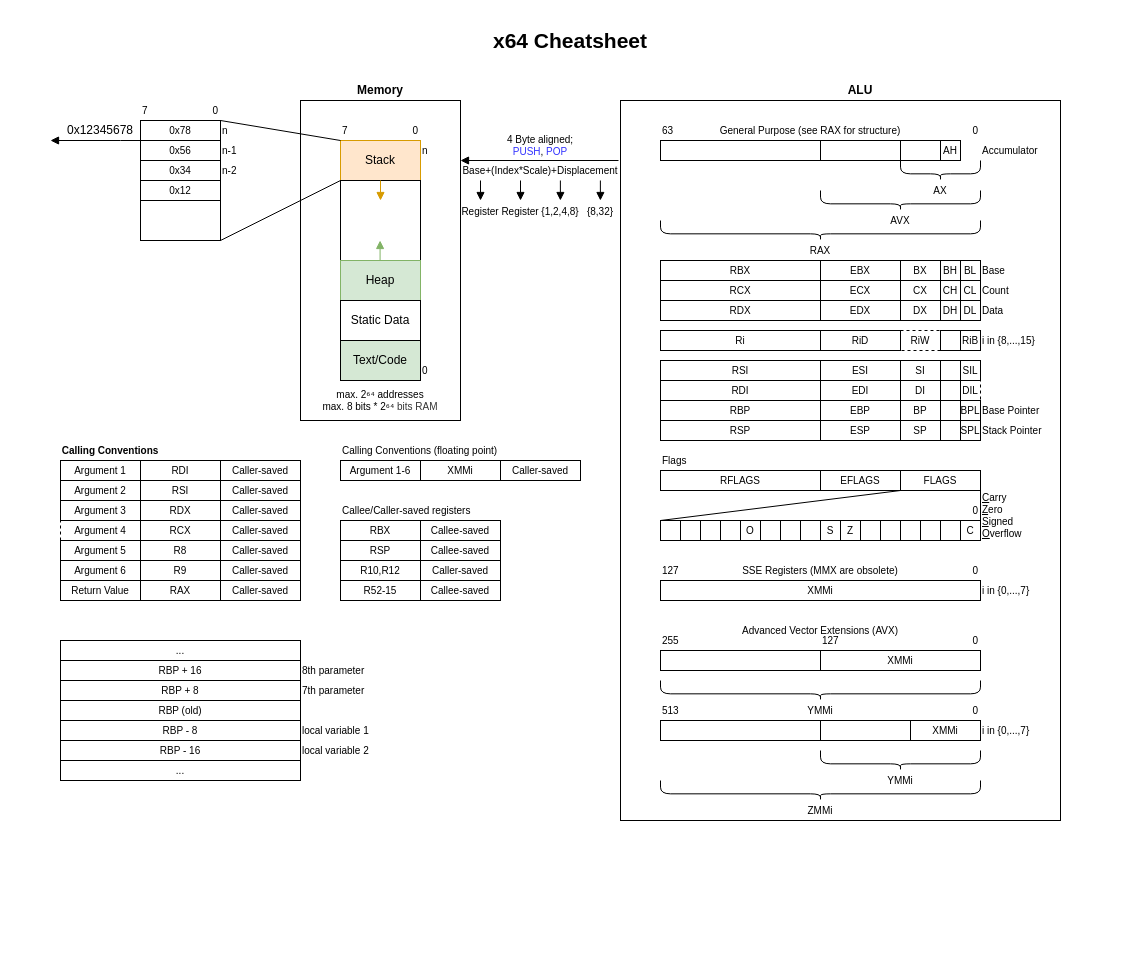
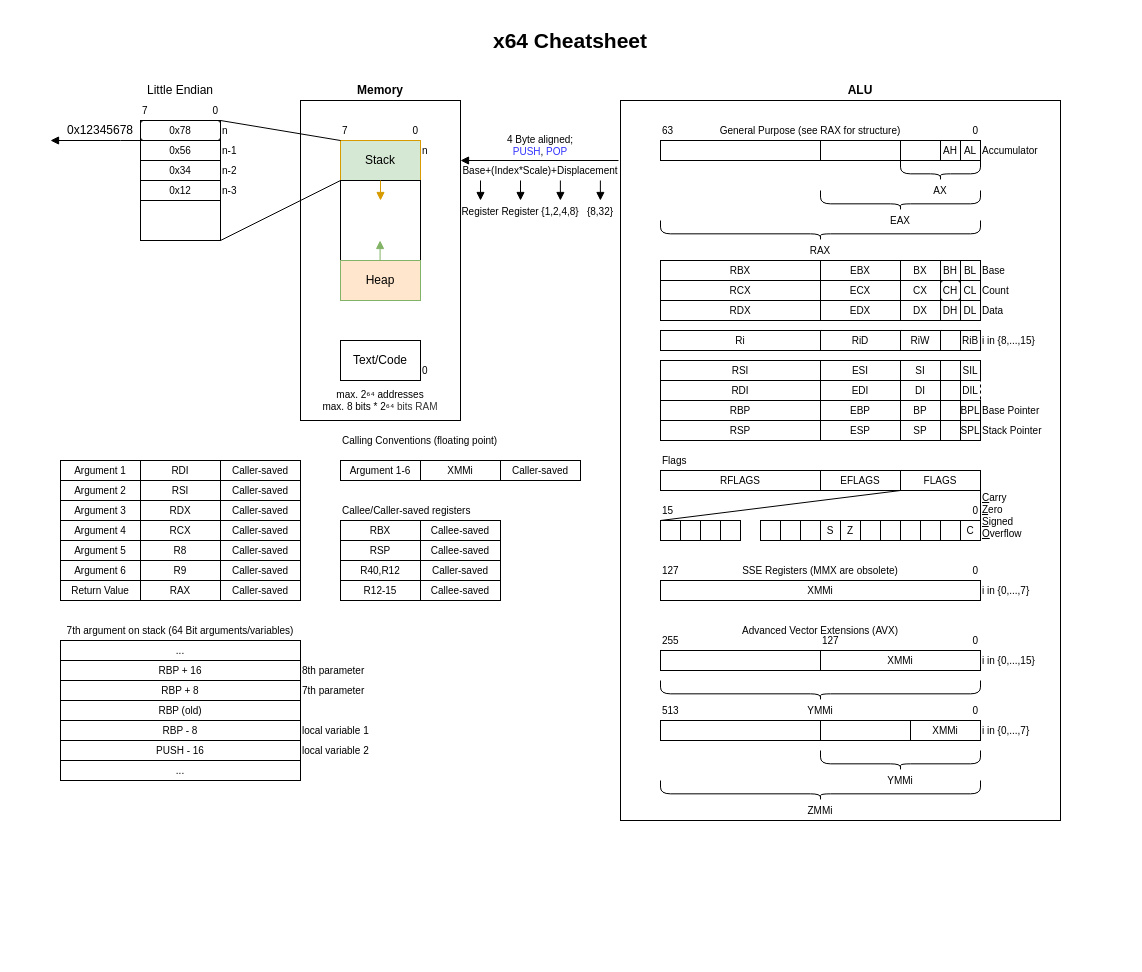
none -> (181, 91)
(181, 131) -> (181, 131)
none -> (971, 151)
(381, 161) -> (381, 161)
none -> (241, 191)
(901, 221) -> (901, 221)
(381, 281) -> (381, 281)
(951, 291) -> (951, 291)
(381, 321) -> none
(921, 341) -> (921, 341)
(381, 361) -> (381, 361)
(111, 451) -> none
(426, 451) -> (426, 441)
none -> (681, 511)
(101, 531) -> (101, 531)
(751, 531) -> none
(381, 571) -> (381, 571)
(381, 591) -> (381, 591)
none -> (181, 631)
none -> (1016, 661)
(181, 751) -> (181, 751)
